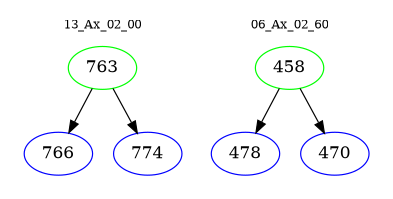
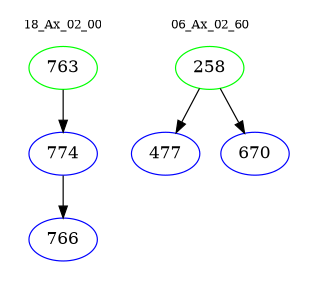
(103, 26) -> (63, 26)
(290, 68) -> (210, 68)
(83, 105) -> (63, 191)
(245, 154) -> (166, 154)
(335, 154) -> (255, 154)
